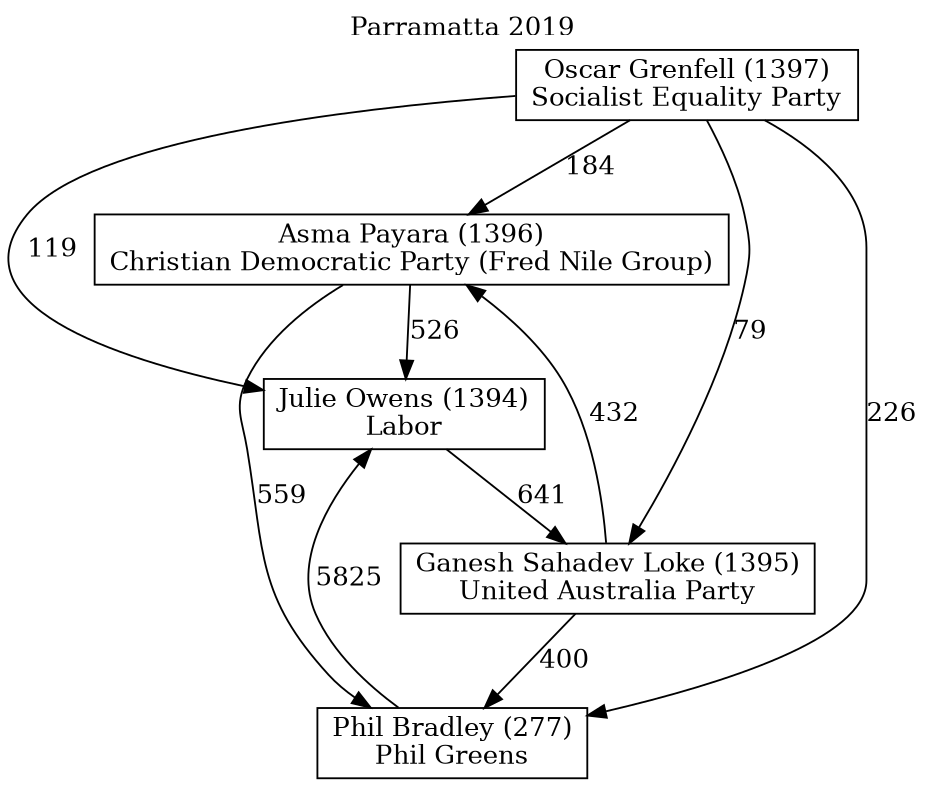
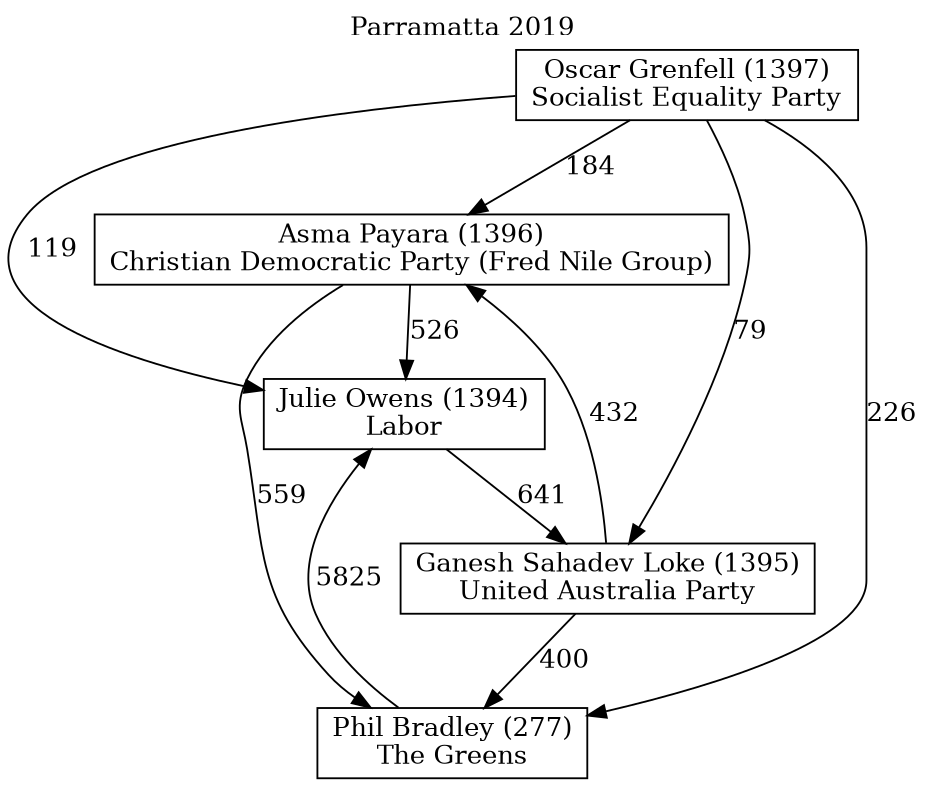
(452, 743) -> (452, 743)
